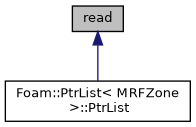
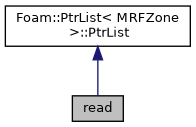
(98, 63) -> (98, 78)
